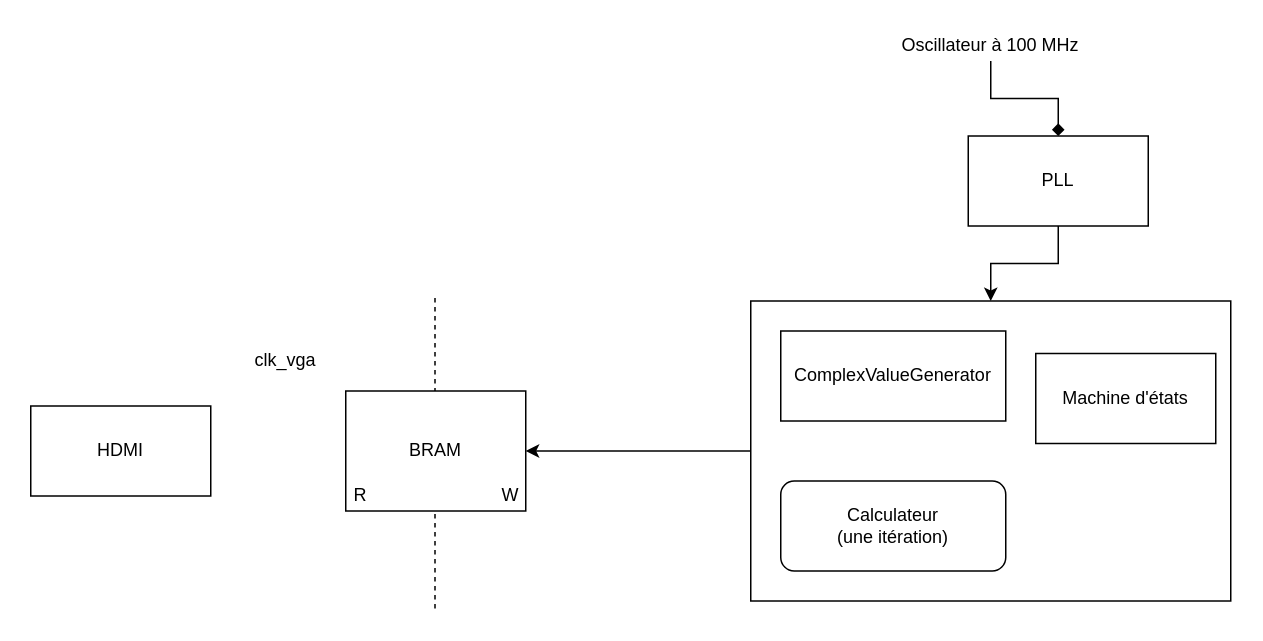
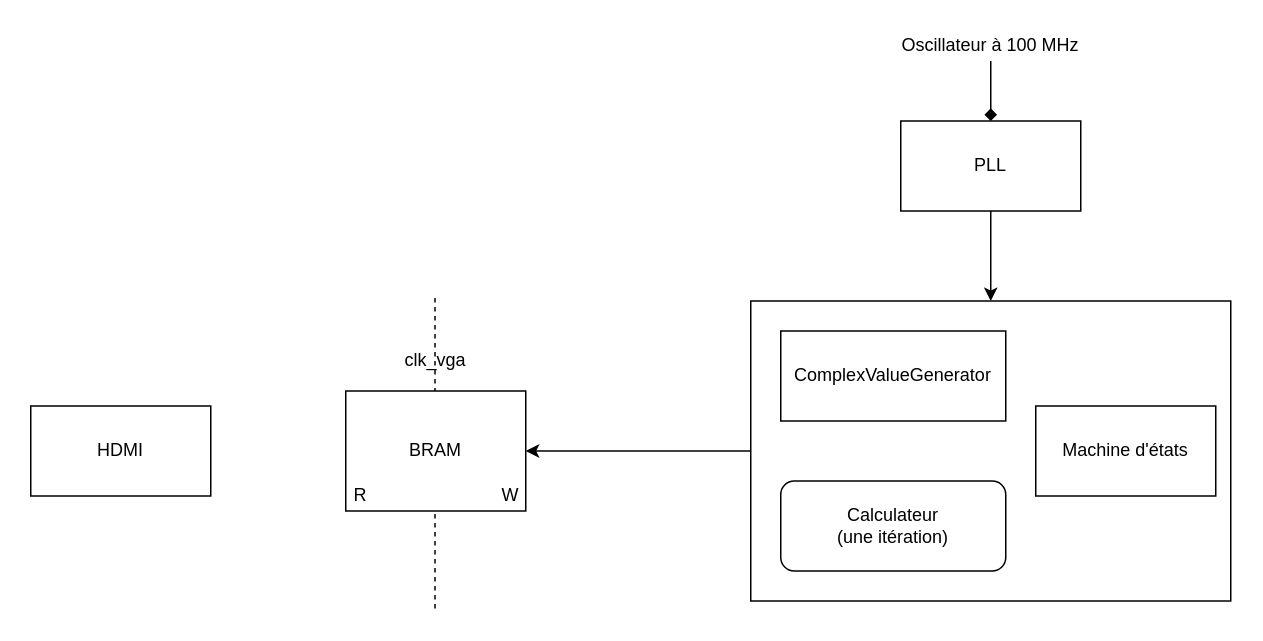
(1058, 181) -> (991, 166)
(286, 361) -> (436, 361)
(1126, 398) -> (1126, 451)
